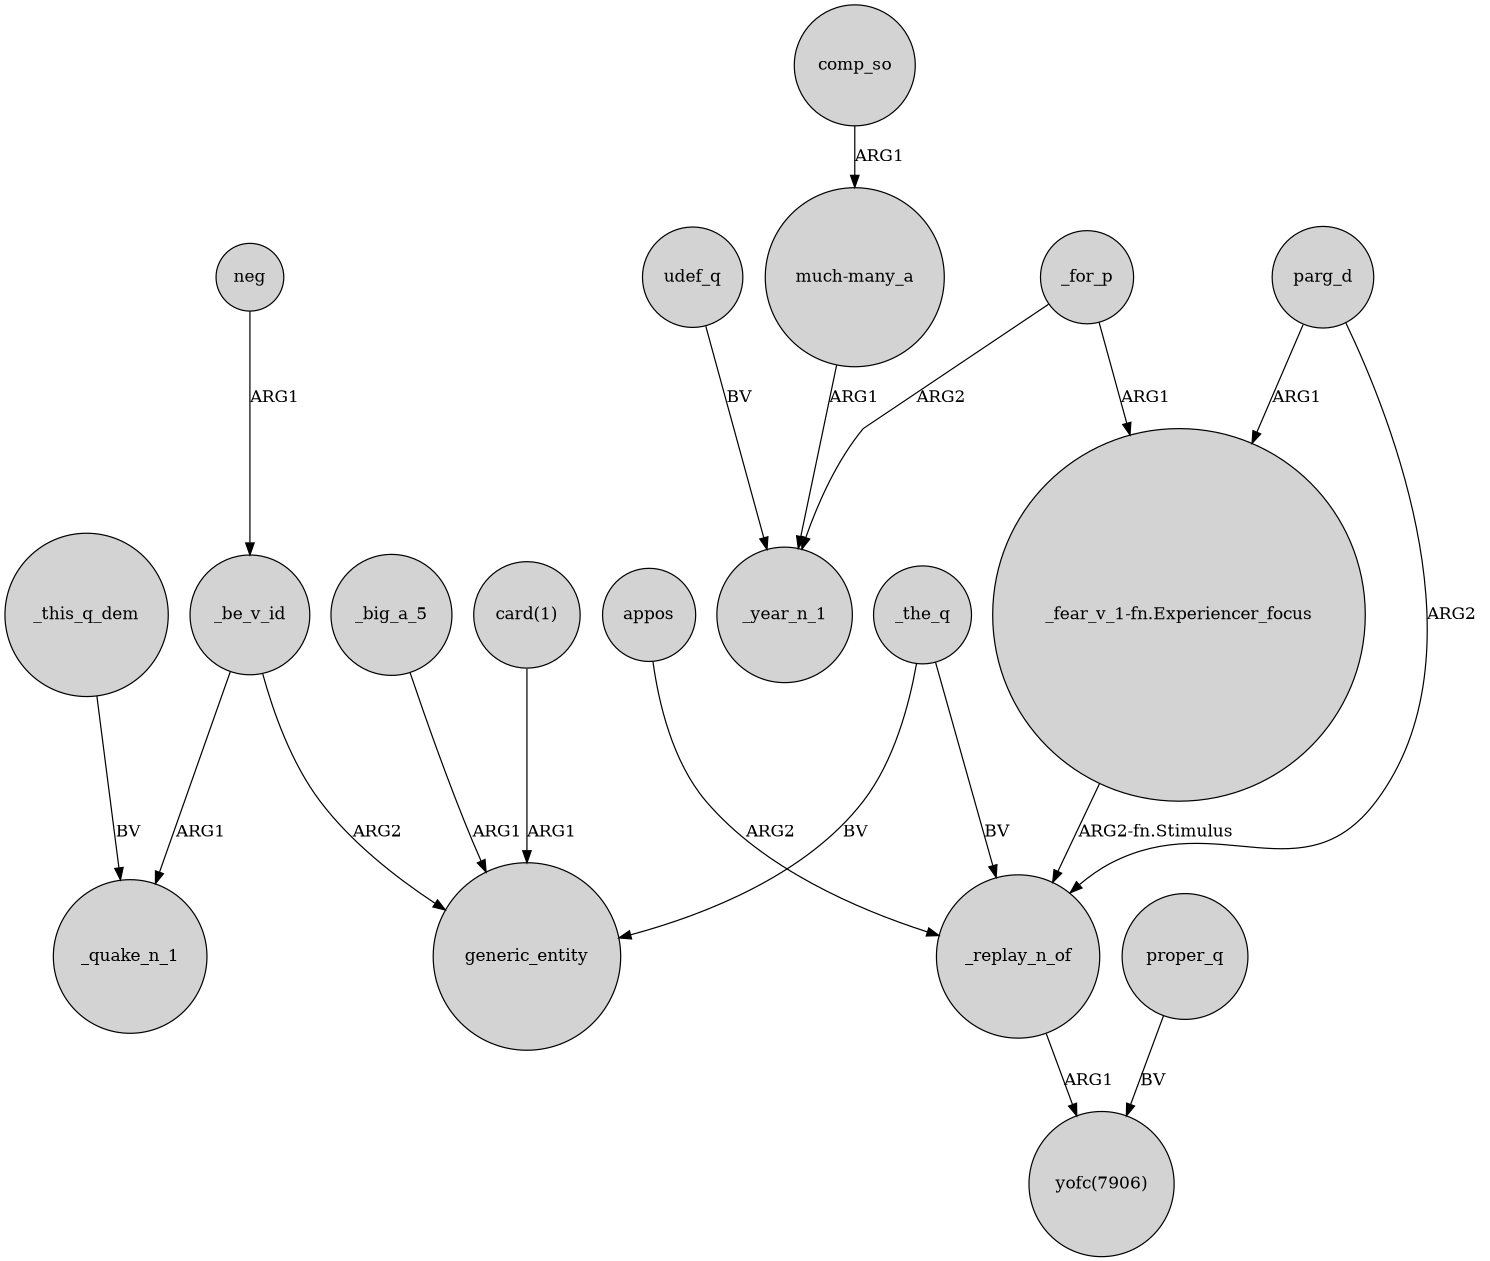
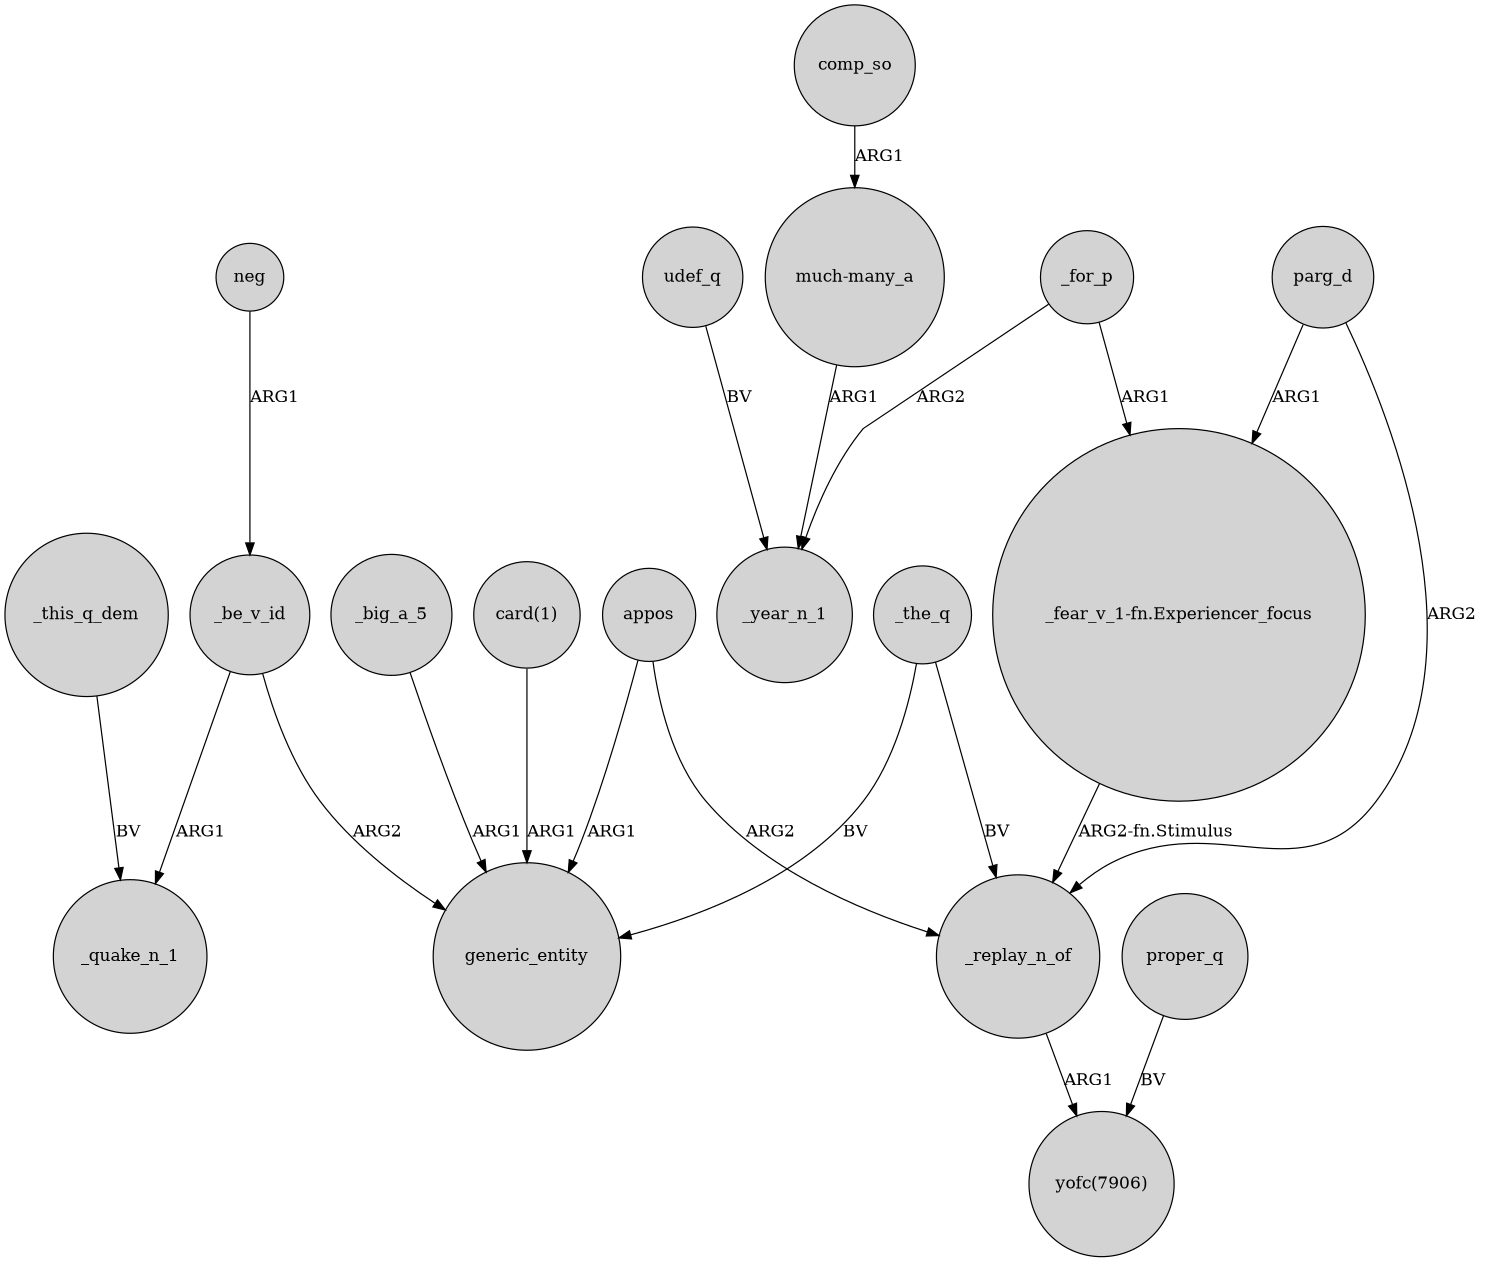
none -> (609, 762)
